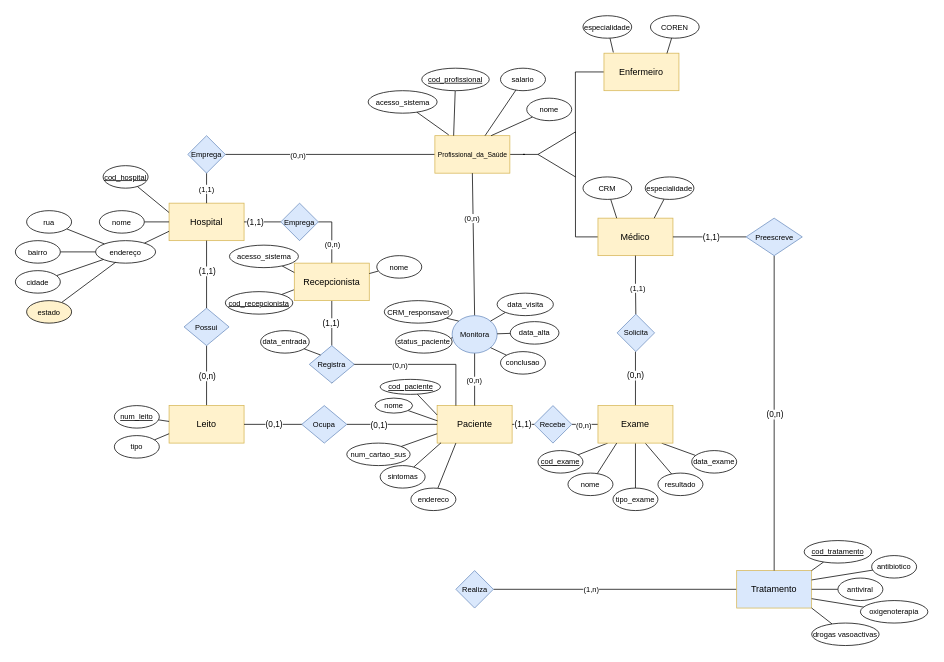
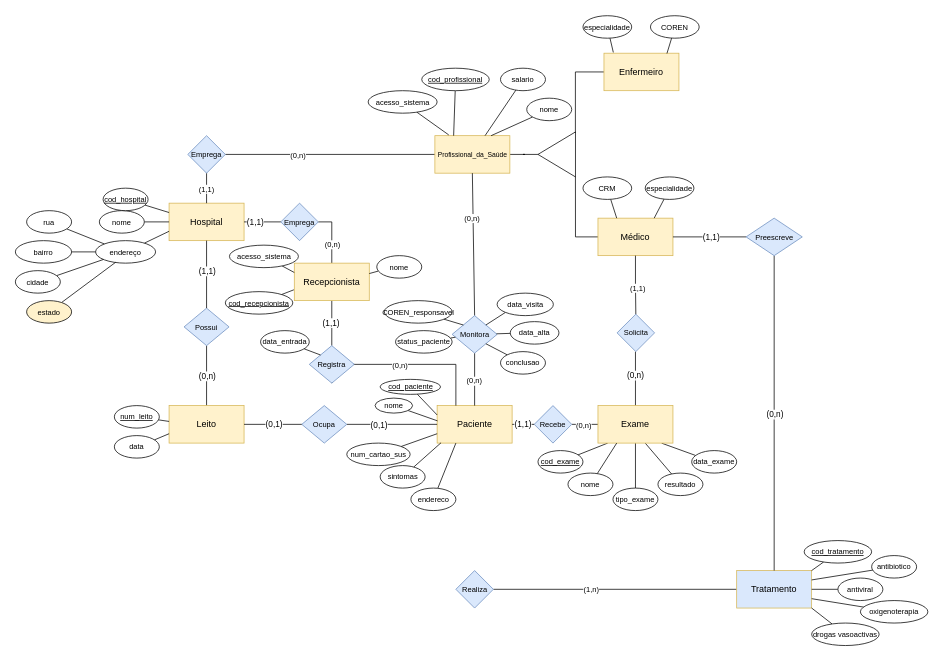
(126, 177) -> (126, 199)
(38, 252) -> (44, 252)
(419, 312) -> (419, 312)
(475, 334) -> (475, 334)
(137, 447) -> (137, 447)
